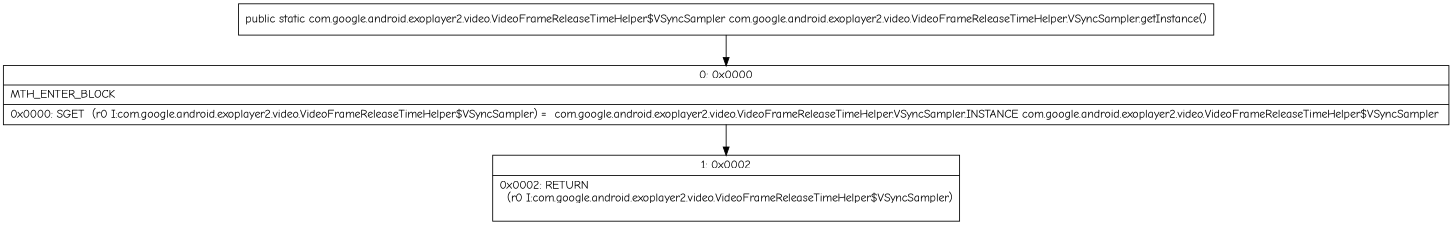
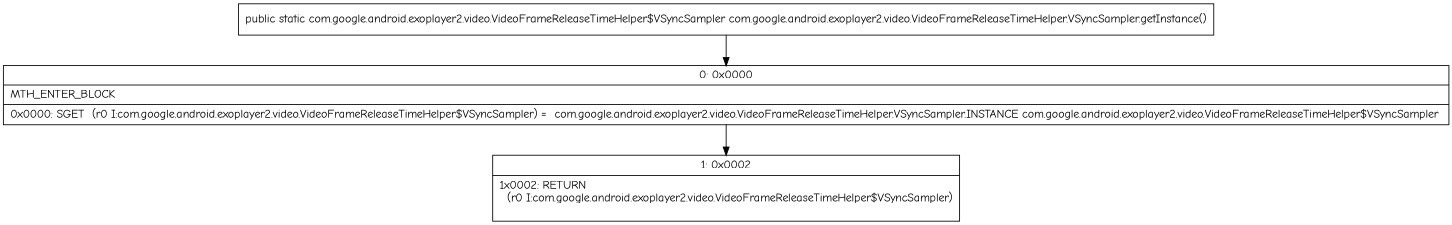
(548, 185) -> (547, 185)
